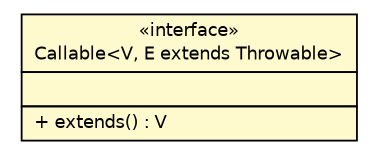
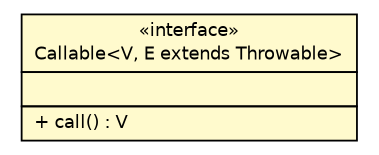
(101, 123) -> (81, 123)
